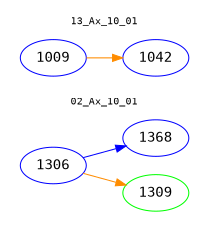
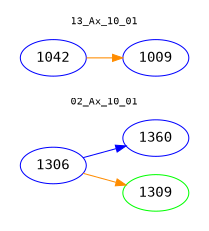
(99, 58) -> (99, 58)
(156, 138) -> (156, 138)
